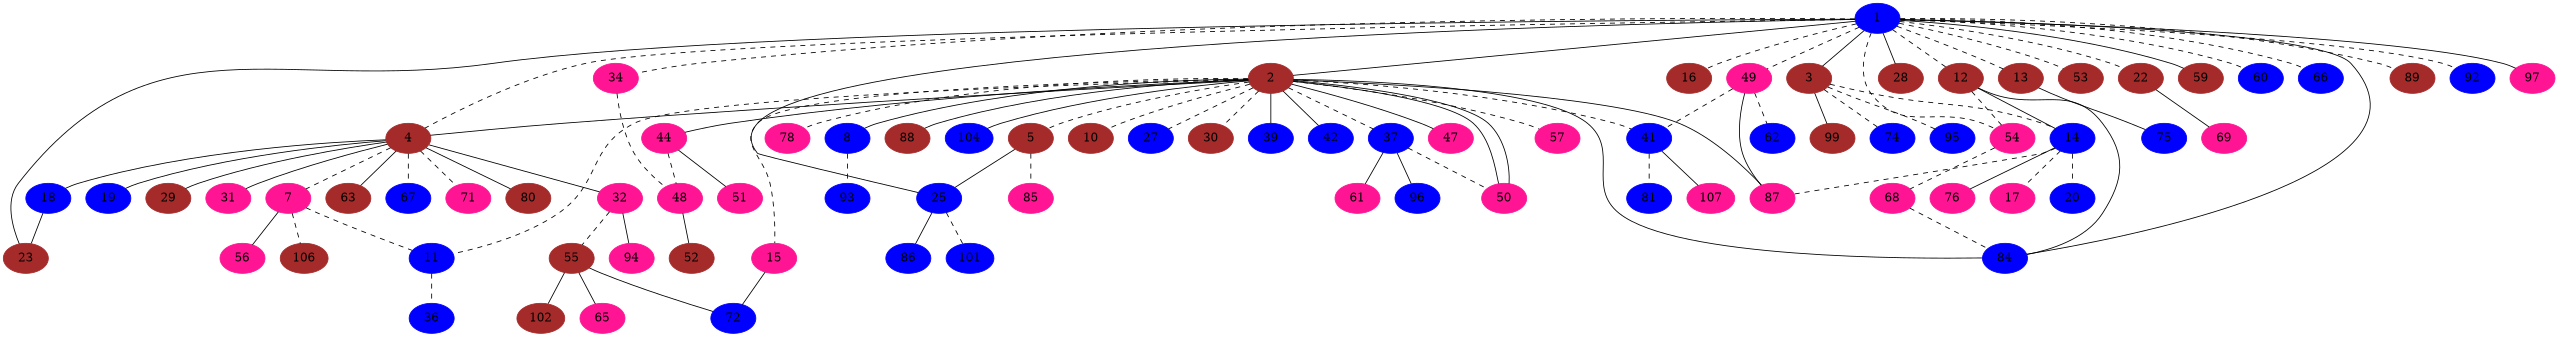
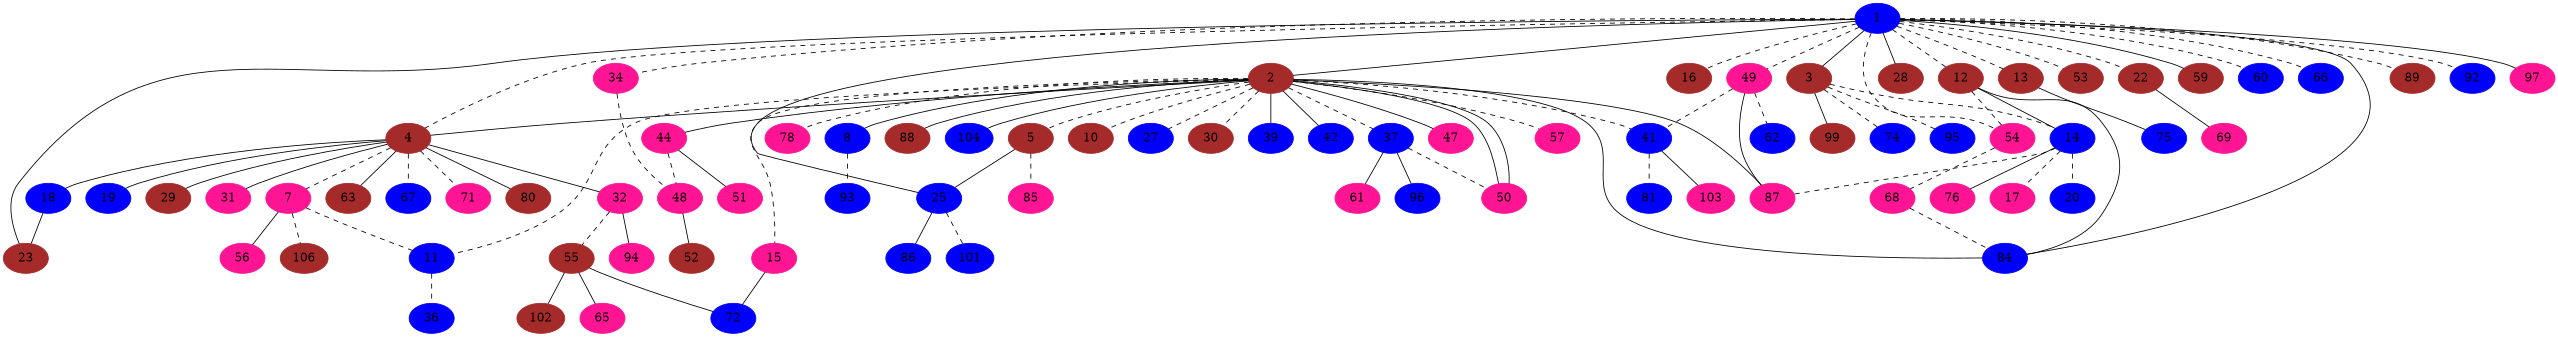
(1711, 198) -> (1711, 198)
